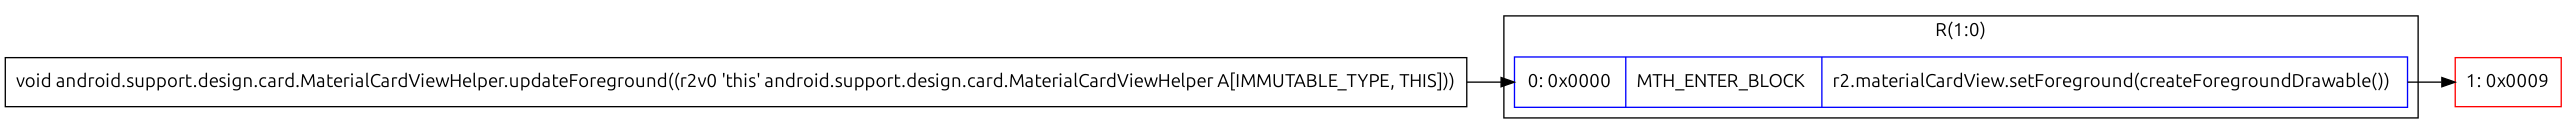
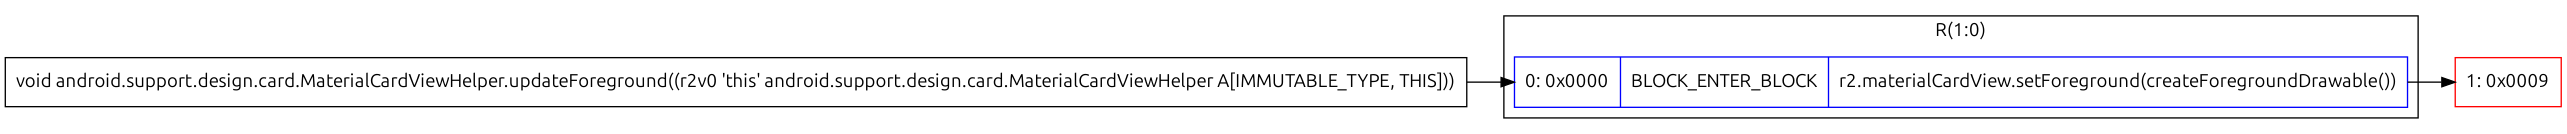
(1721, 81) -> (1724, 81)
